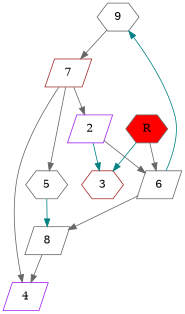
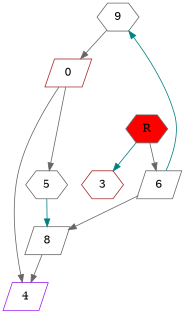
(68, 73) -> (68, 73)
(90, 129) -> none
